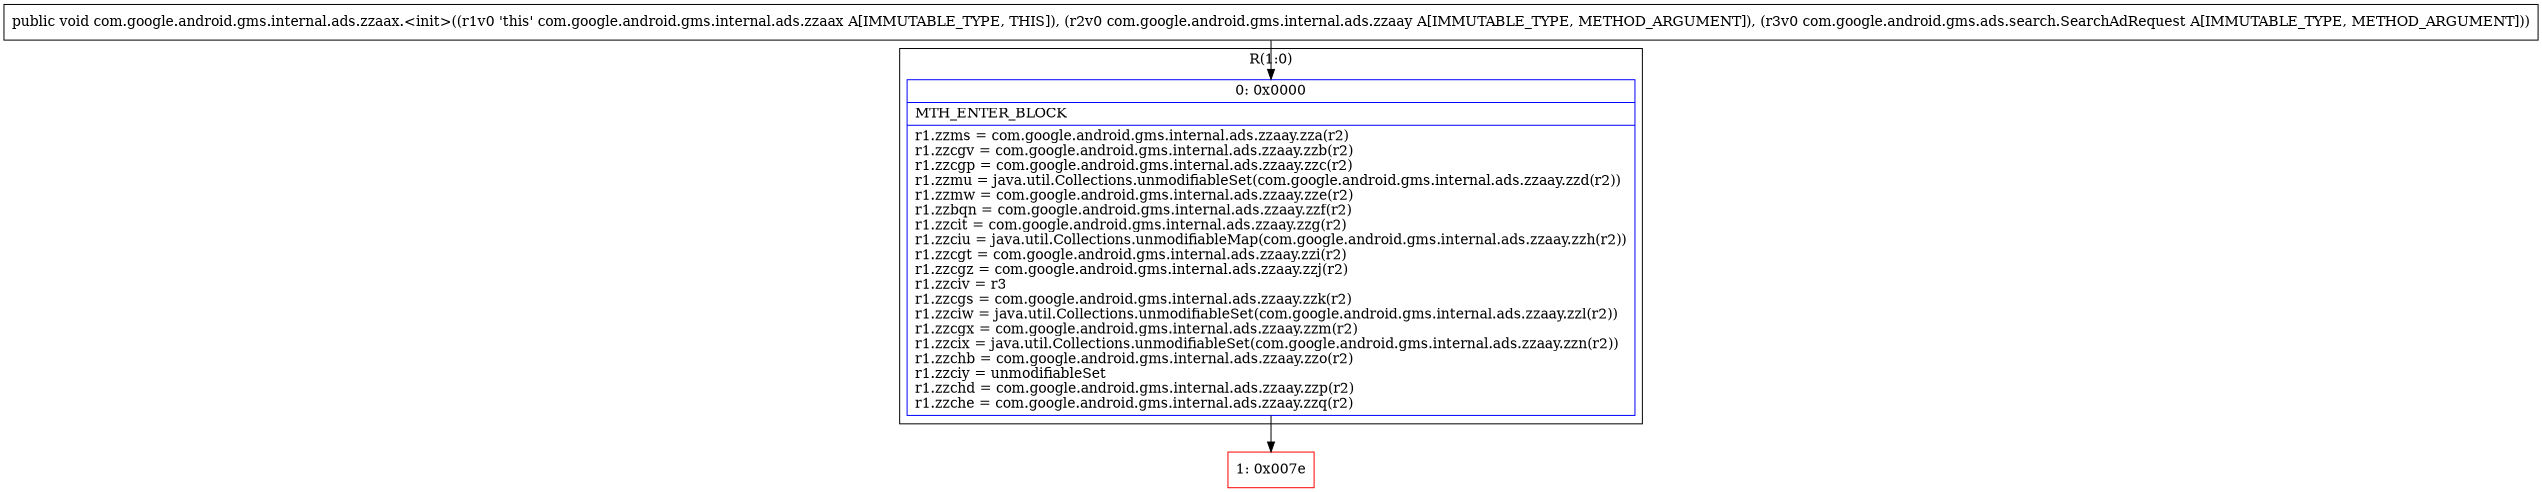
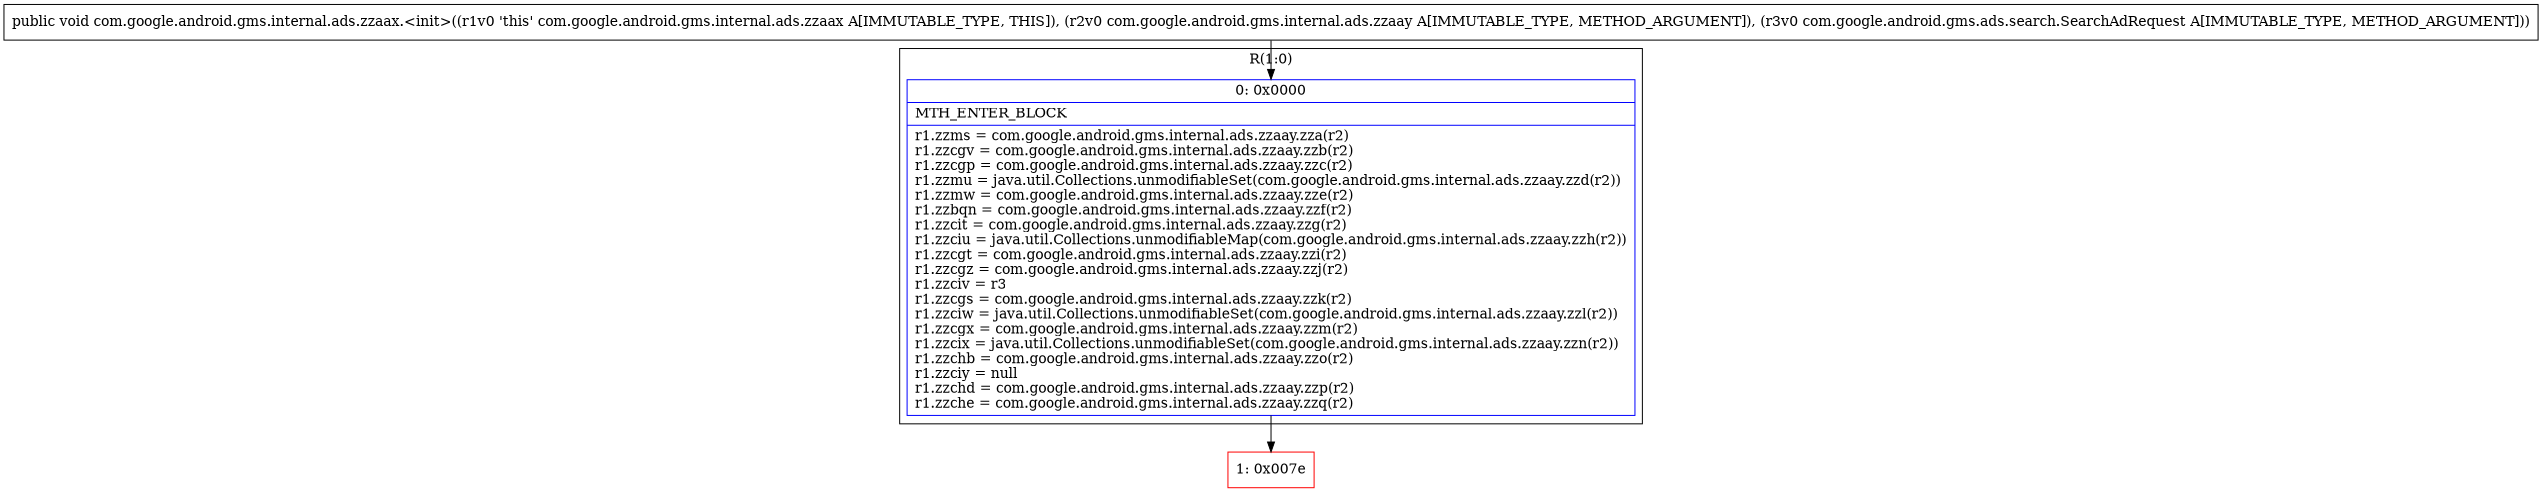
(1011, 374) -> (967, 374)
